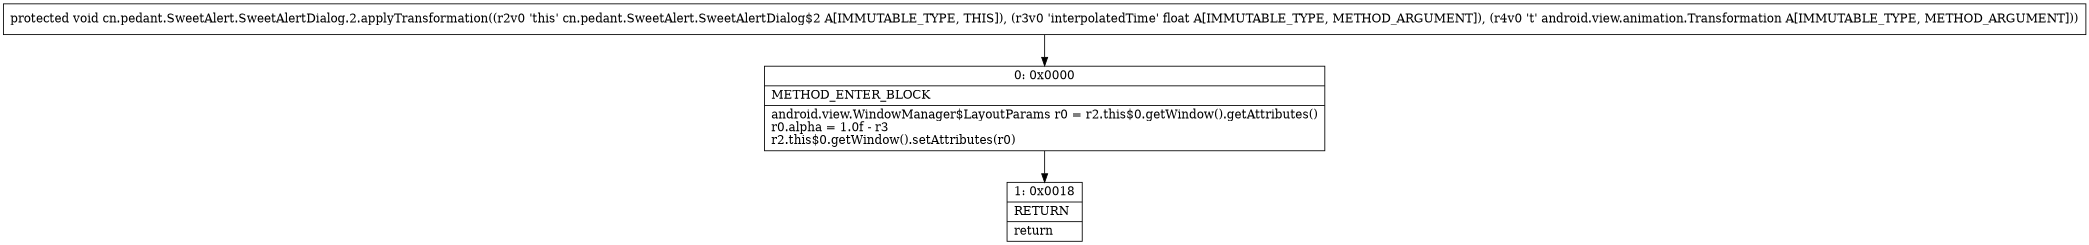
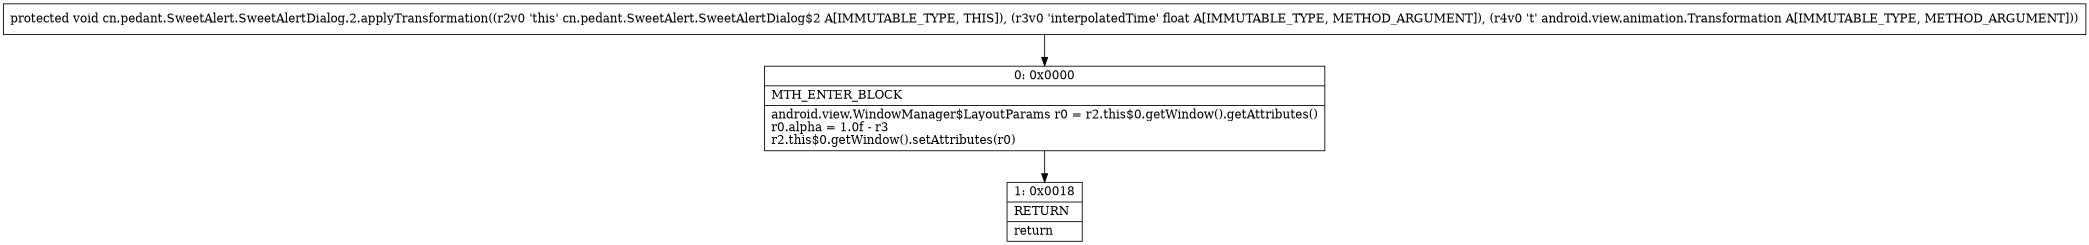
(851, 95) -> (837, 95)
